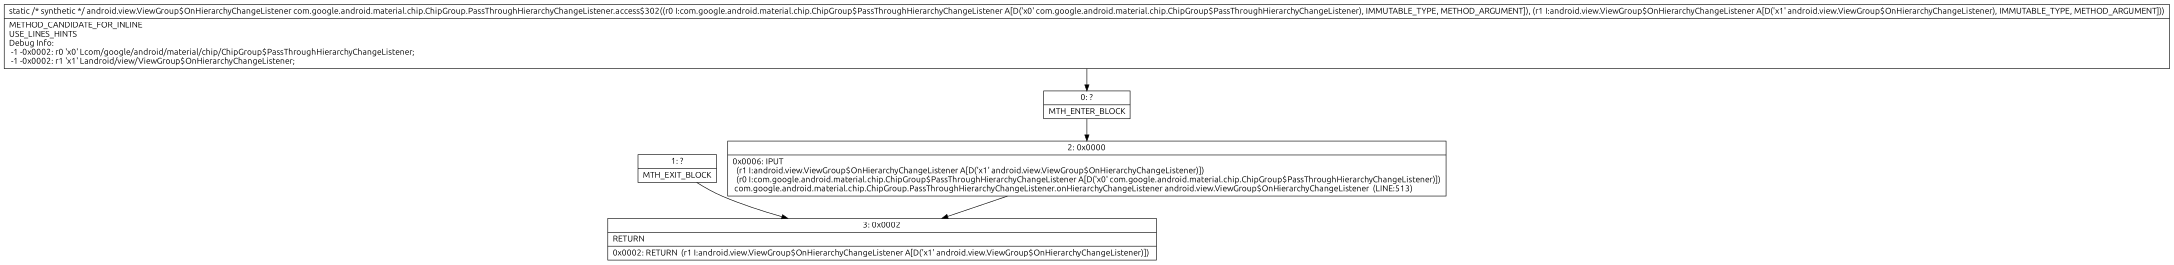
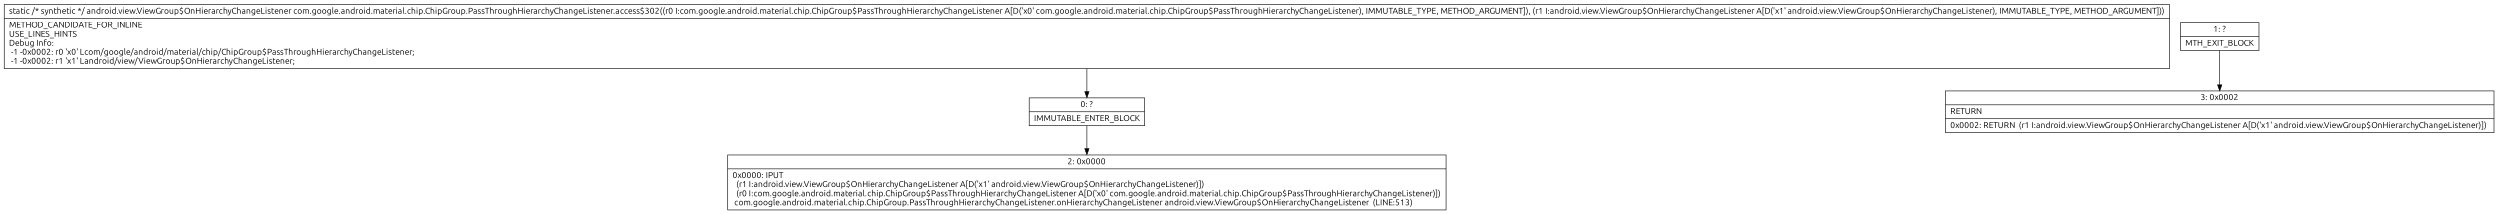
(1087, 111) -> (1087, 118)
(760, 162) -> (760, 176)
(978, 206) -> none
